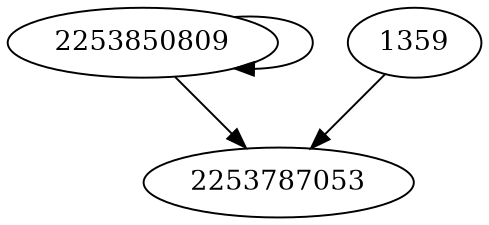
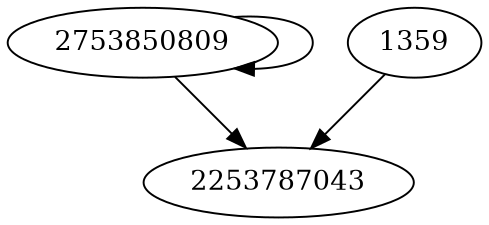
(143, 43) -> (143, 43)
(279, 183) -> (279, 183)
